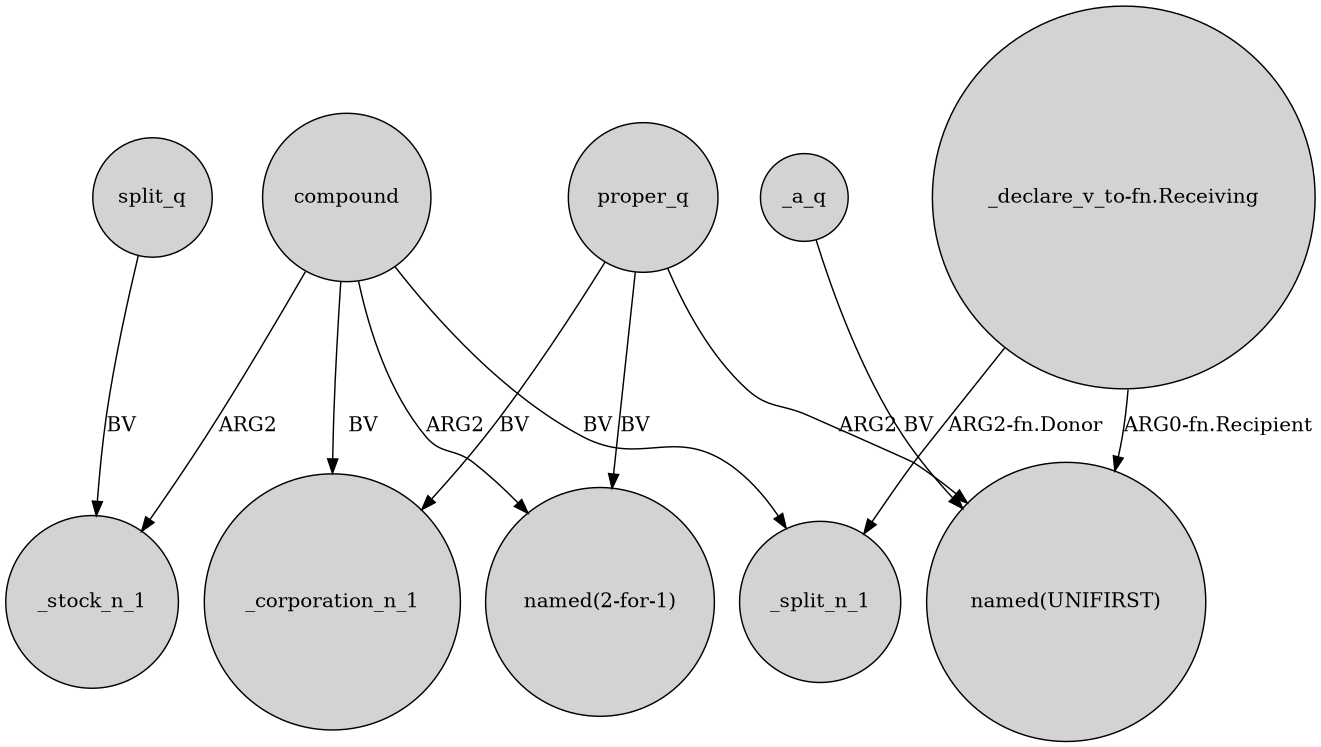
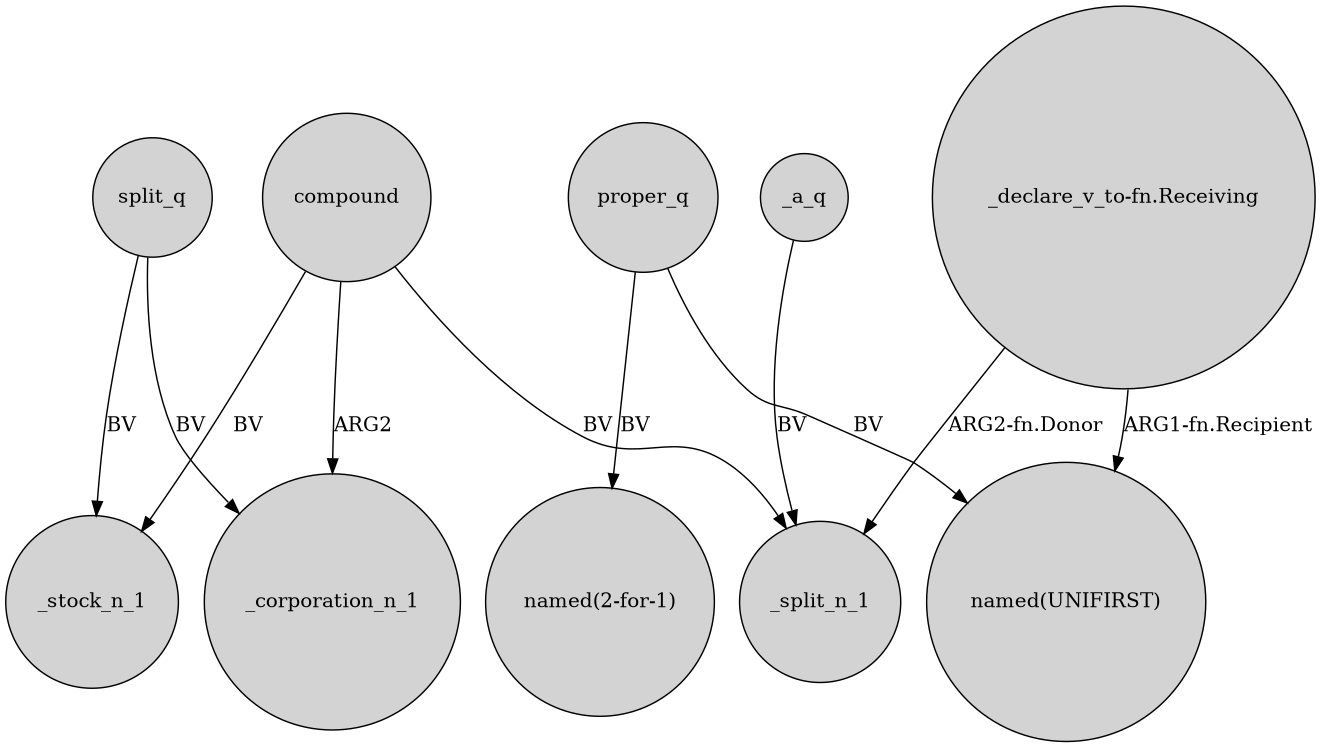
(870, 377) -> (775, 375)
(524, 384) -> (160, 390)
(410, 414) -> none
(248, 426) -> (248, 426)
(363, 426) -> (363, 426)
(868, 426) -> (868, 426)
(1219, 426) -> (1219, 426)
